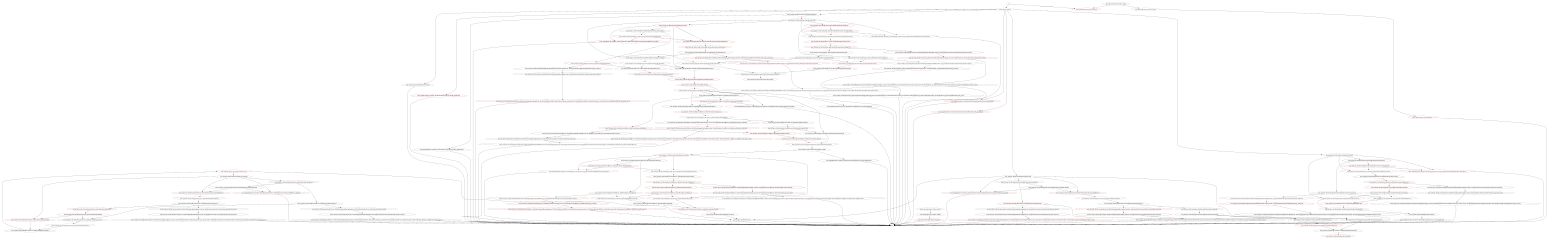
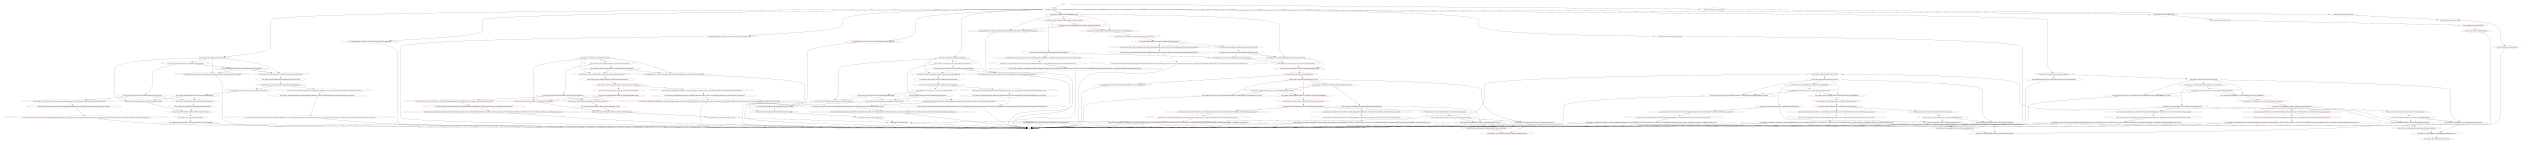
(1102, 7) -> (2029, 12)
none -> (2164, 15)
(738, 23) -> (1057, 12)
(695, 90) -> (1304, 80)
(812, 150) -> none
(884, 210) -> (884, 120)
